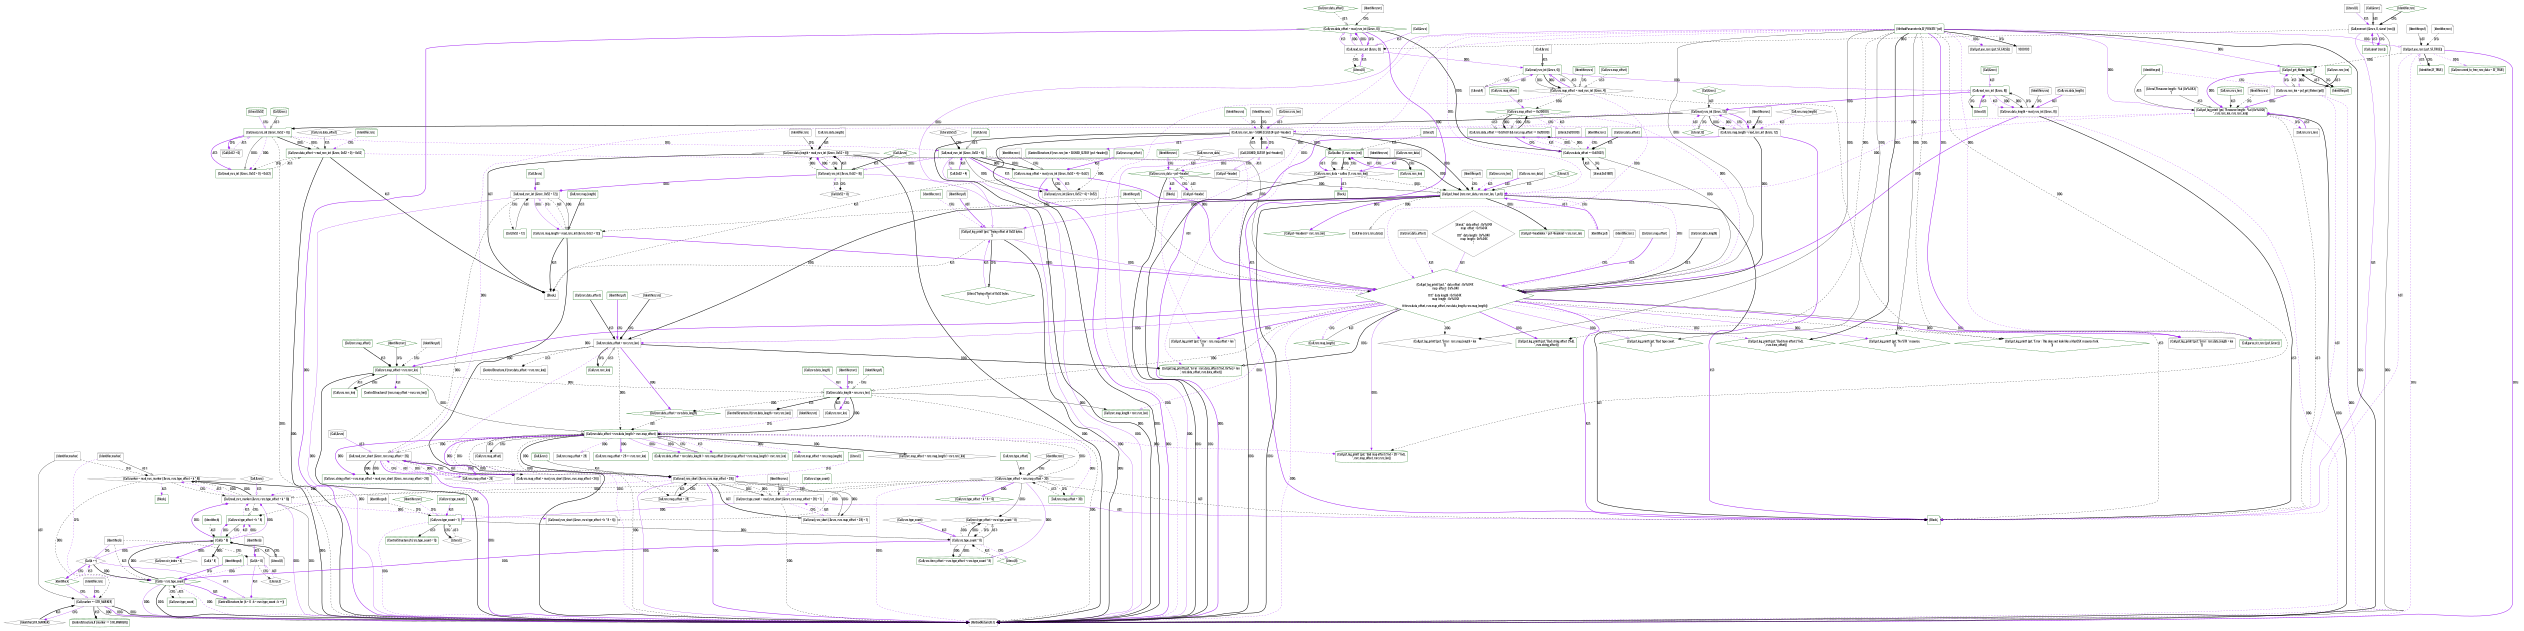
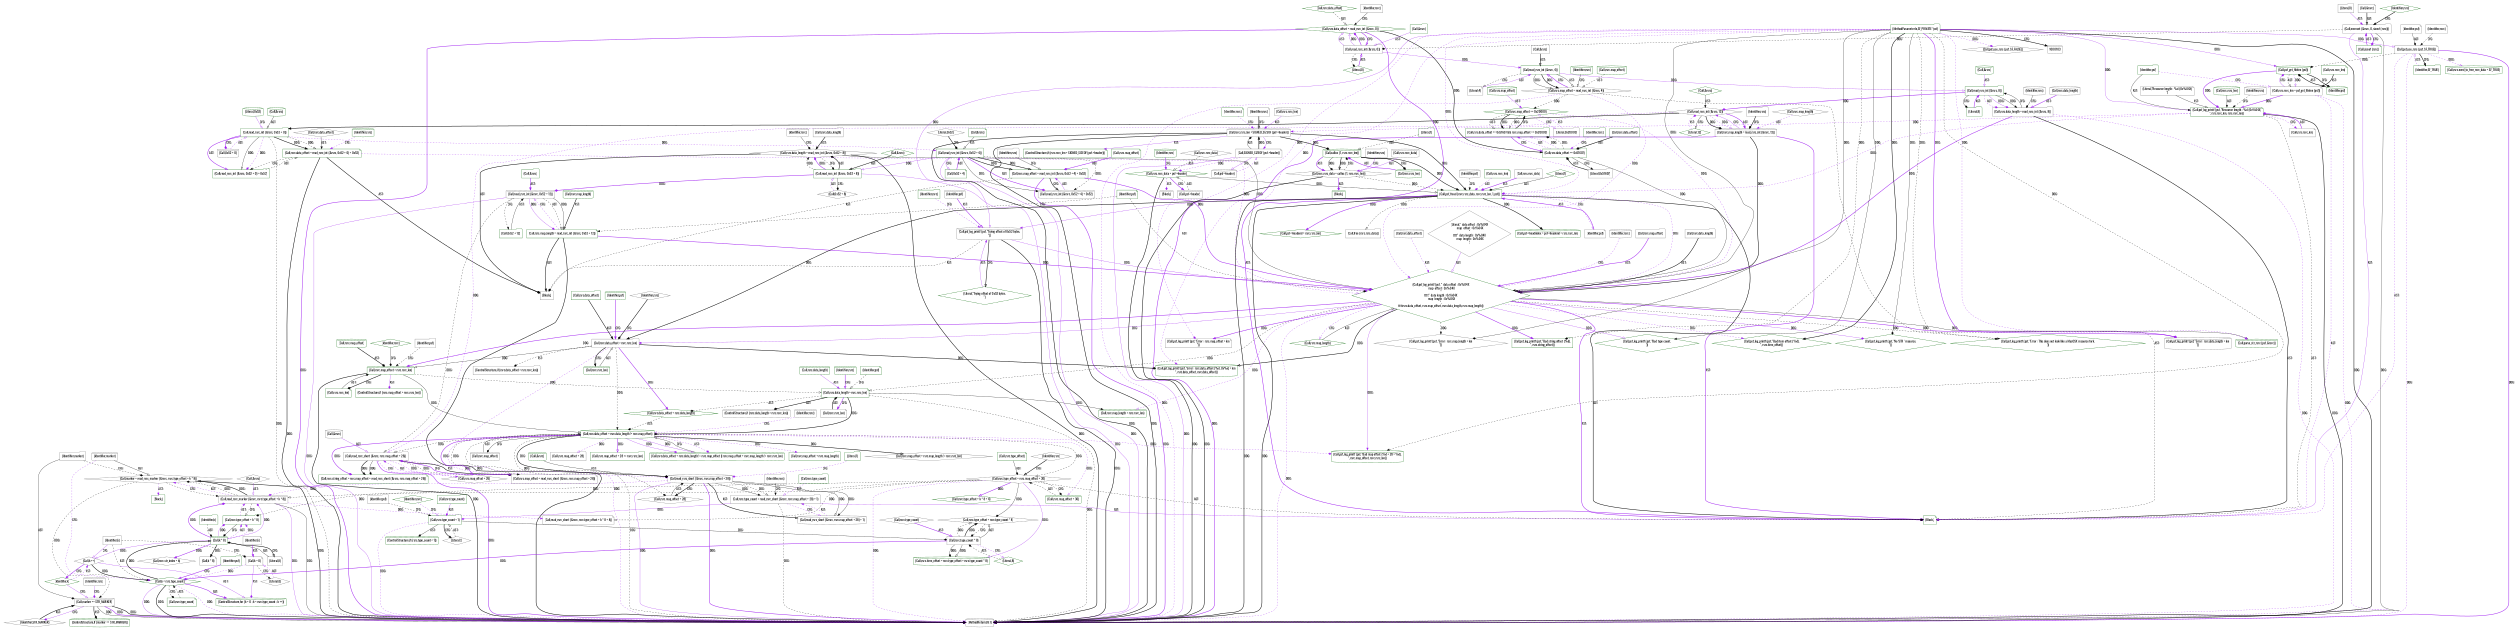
(1990, 50) -> (2003, 50)
(774, 403) -> (771, 403)
